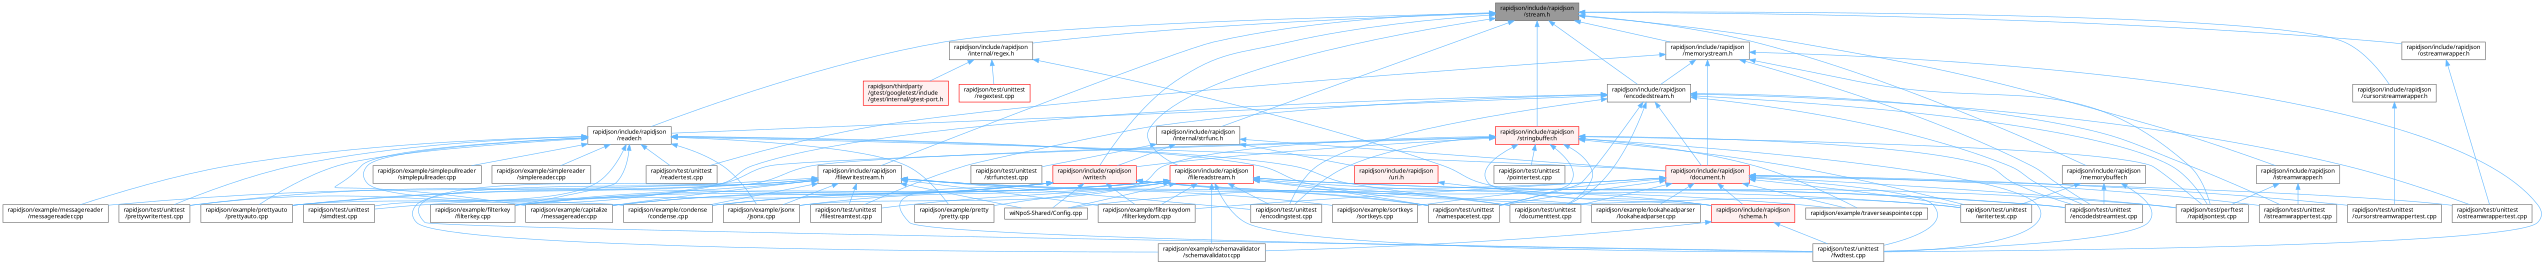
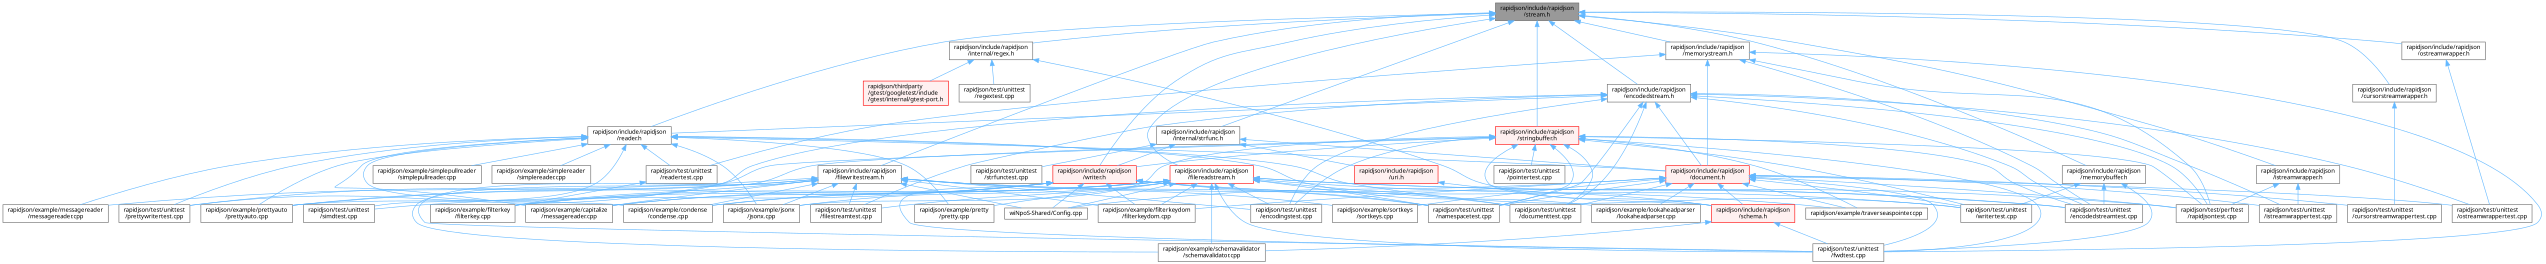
(1676, 74) -> none
(995, 93) -> (995, 93)
(583, 192) -> (578, 194)
